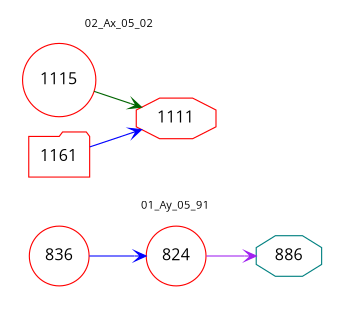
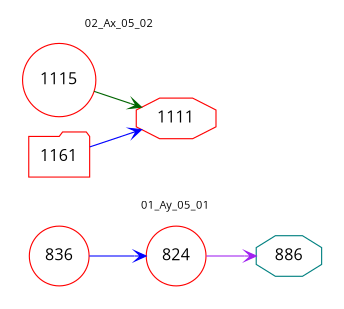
(175, 206) -> (175, 206)
